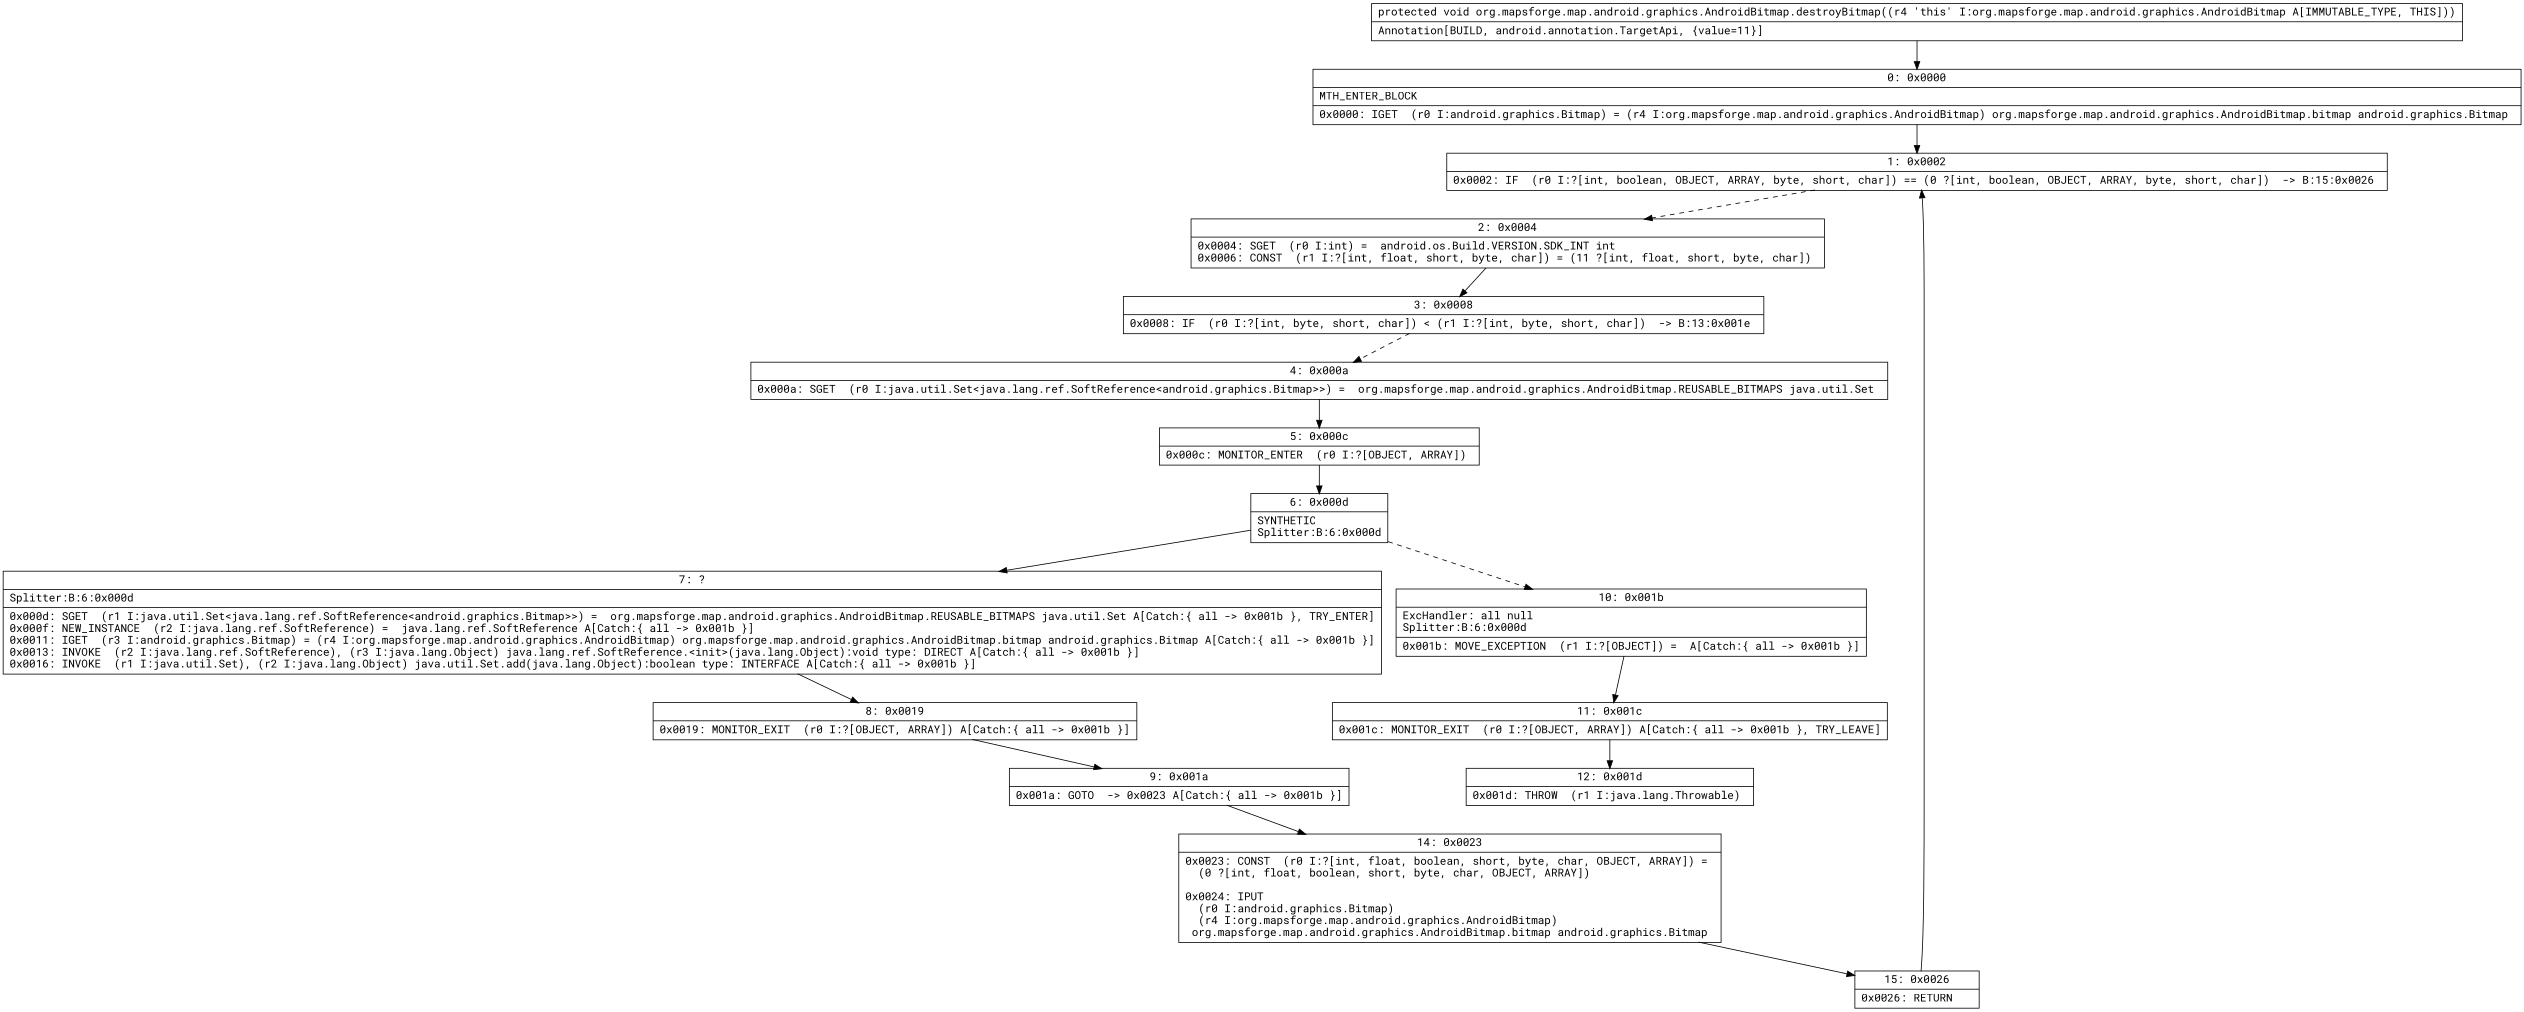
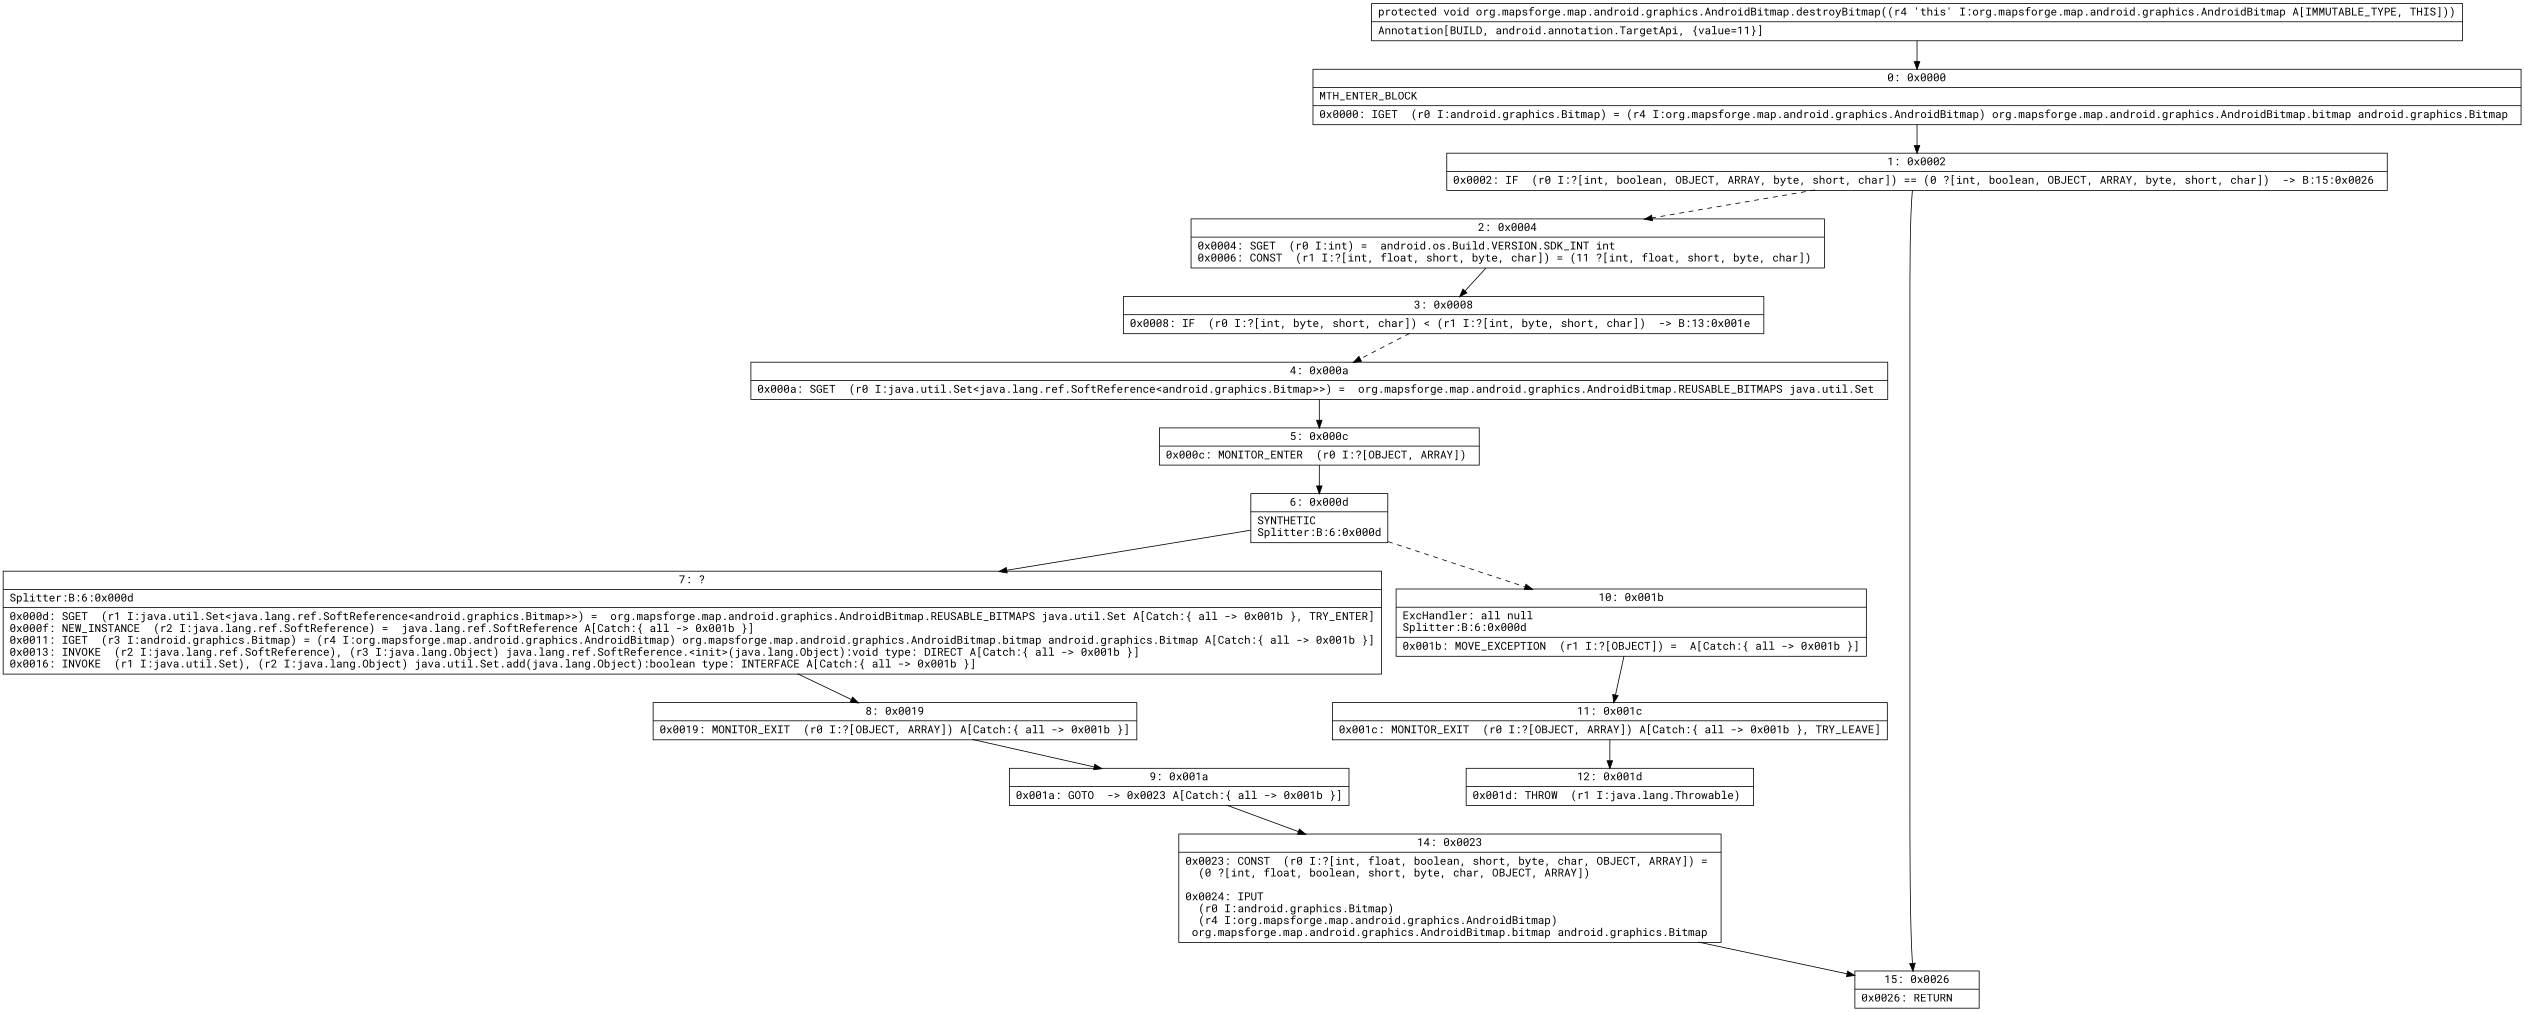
(1924, 585) -> (1910, 577)
